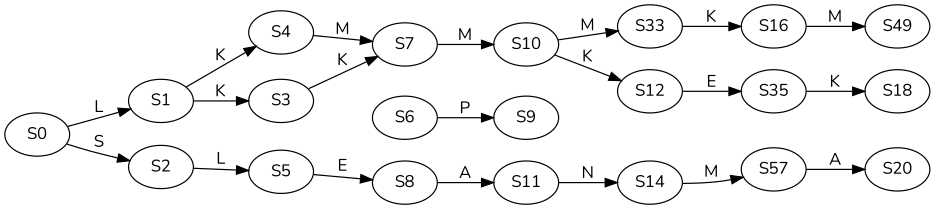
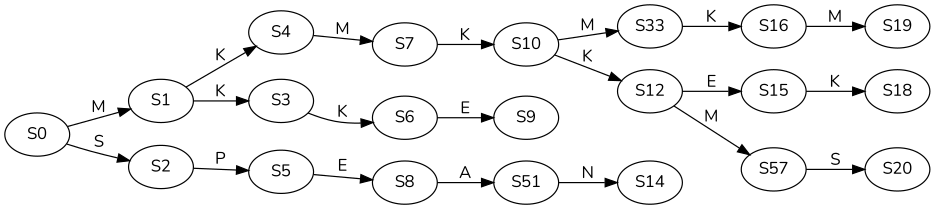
(897, 26) -> (897, 26)
(466, 35) -> (466, 35)
(338, 75) -> (334, 121)
(774, 91) -> (774, 91)
(99, 108) -> (99, 108)
(466, 109) -> (466, 109)
(221, 159) -> (221, 159)
(836, 160) -> (836, 160)
(526, 183) -> (526, 183)
(707, 183) -> (707, 127)
